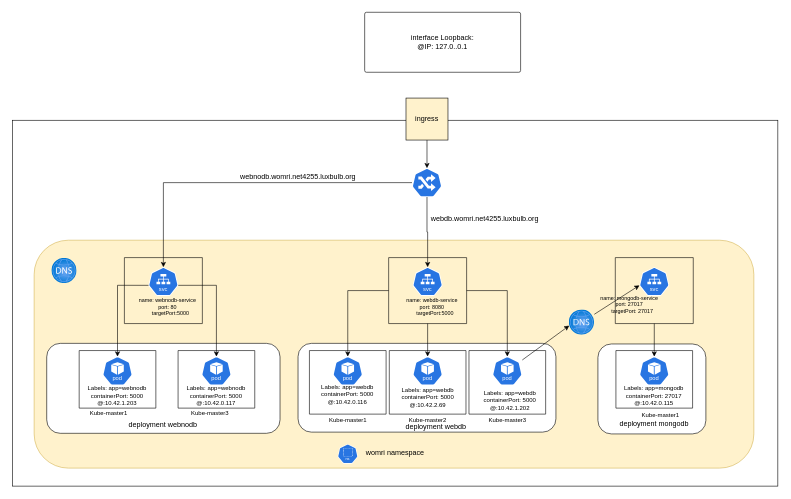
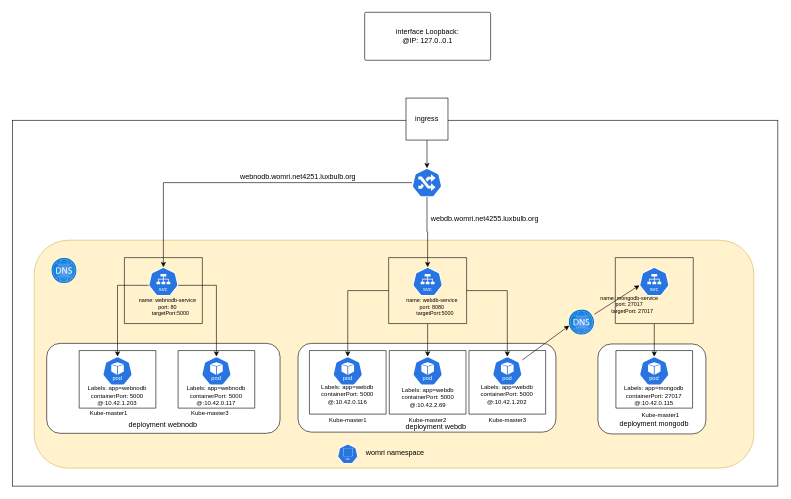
(443, 42) -> (428, 36)
(427, 119) -> (427, 119)
(298, 177) -> (298, 177)
(510, 401) -> (507, 395)
